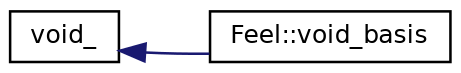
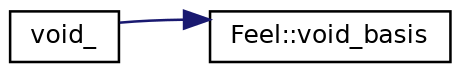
(178, 54) -> (152, 21)
